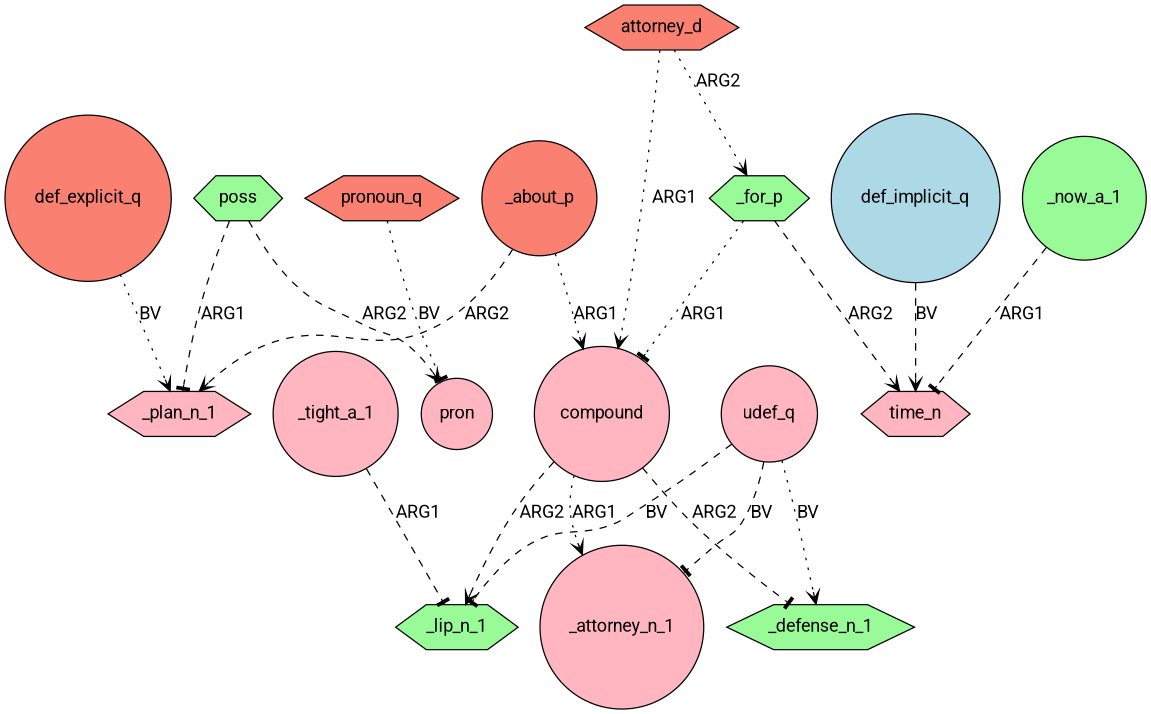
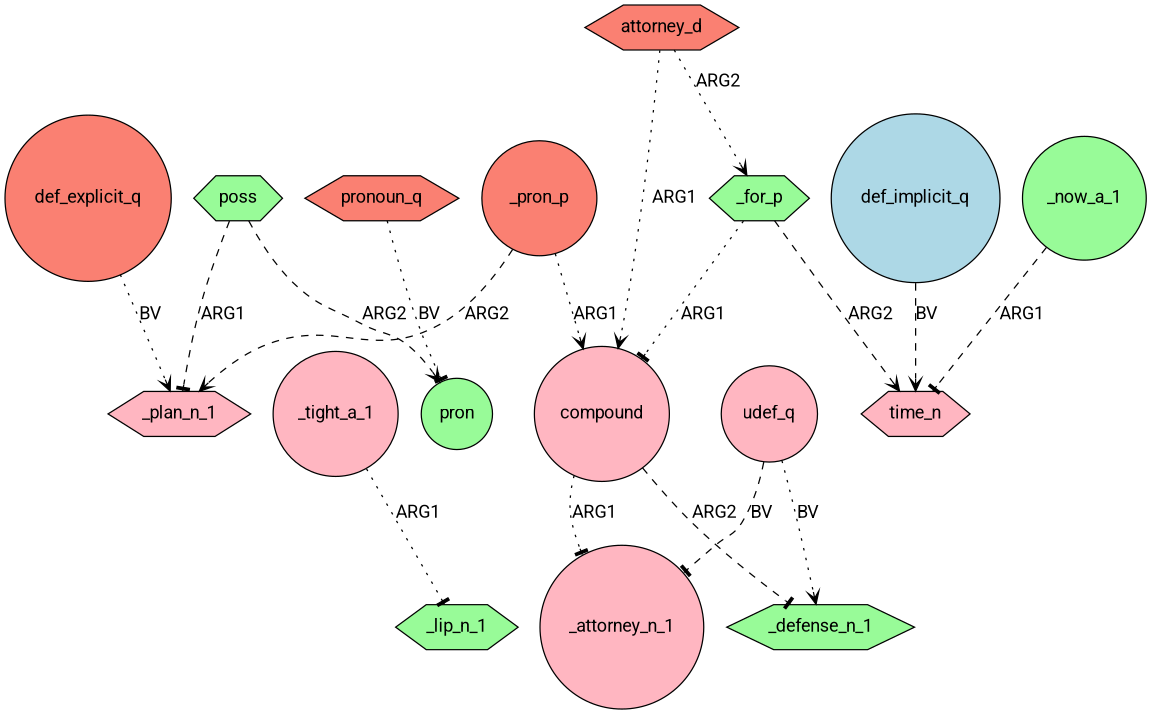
(539, 198) -> (539, 198)
(457, 414) -> (457, 414)
(570, 513) -> (570, 513)
(507, 524) -> none
(603, 528) -> none
(404, 534) -> (404, 534)
